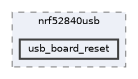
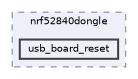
(69, 22) -> (69, 22)
